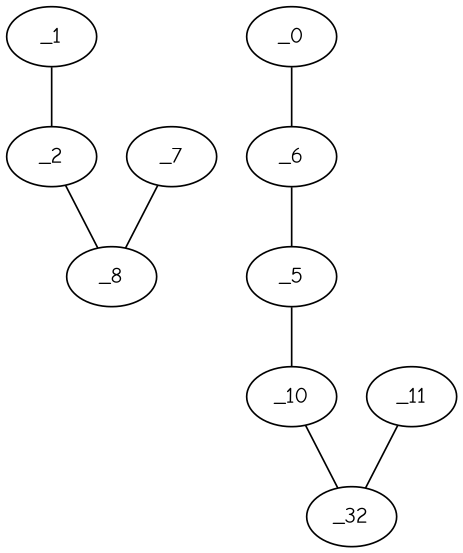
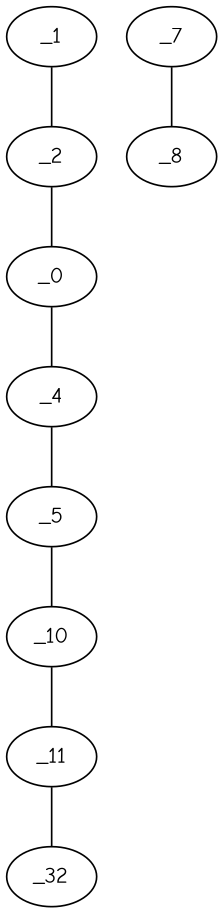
(292, 157) -> (52, 397)
(82, 217) -> (52, 217)
(322, 457) -> (52, 697)
